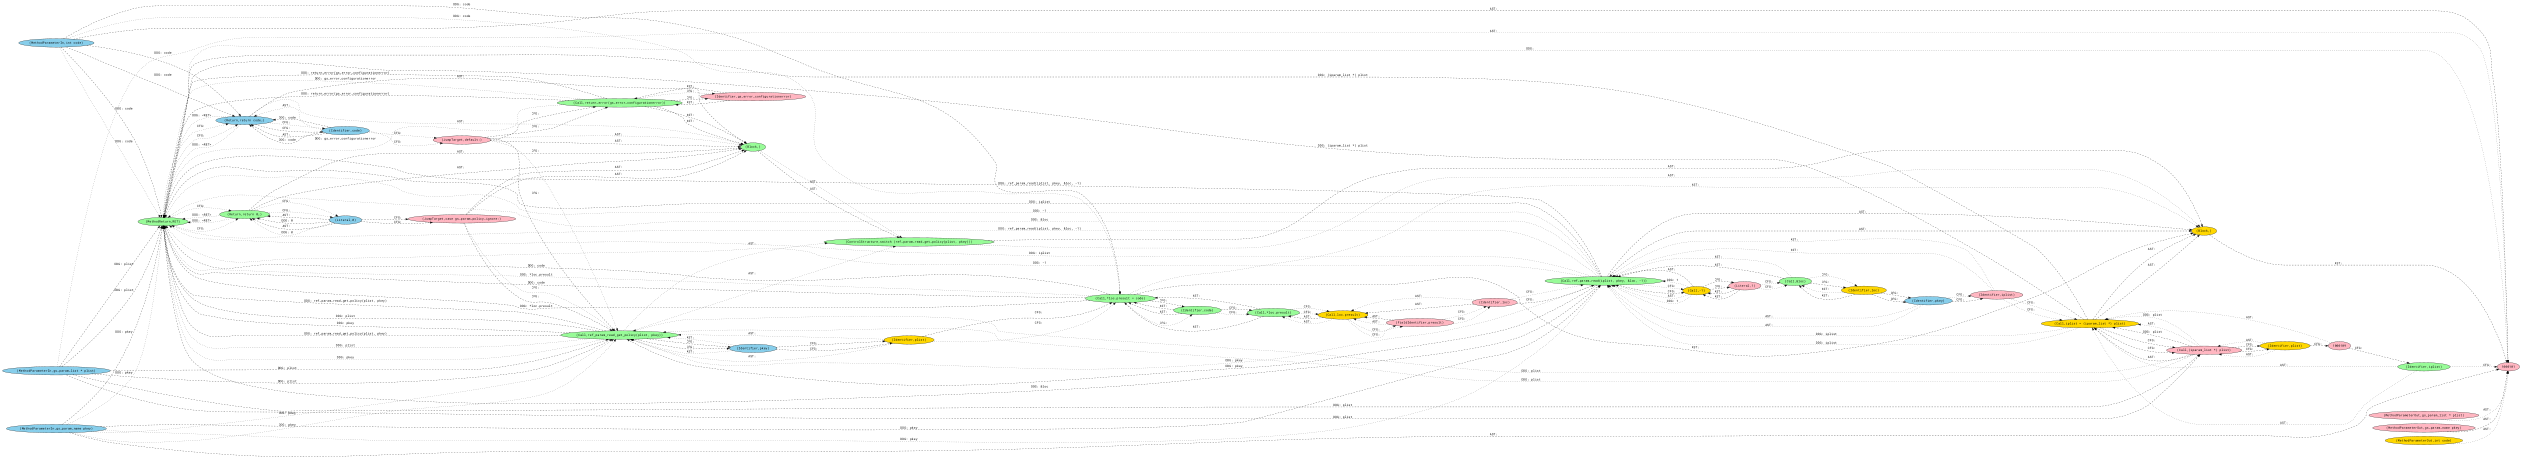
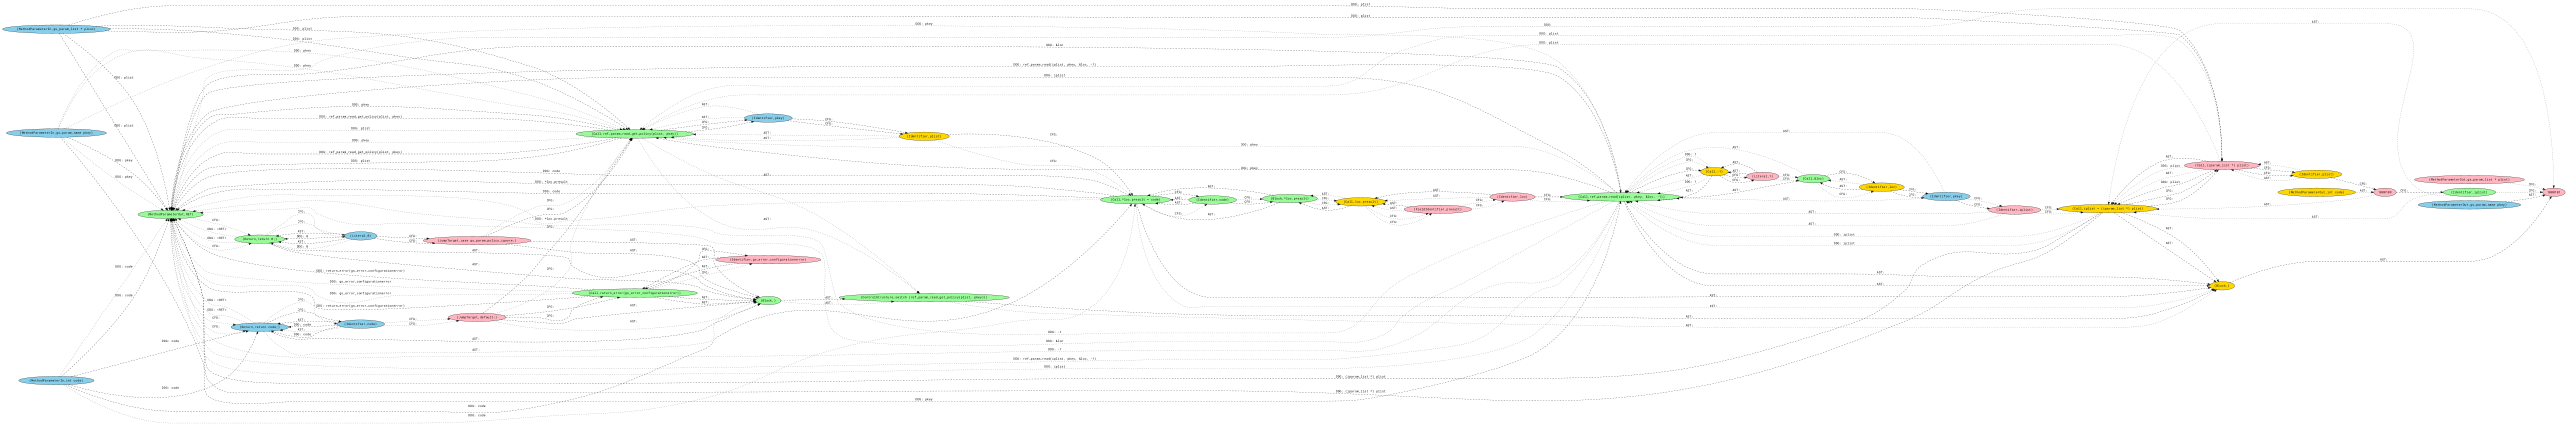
(1445, 11) -> none
(1311, 33) -> none
(163, 222) -> (171, 214)
(1273, 313) -> (1290, 199)
(2488, 410) -> (2534, 184)
(2496, 426) -> (2363, 192)
(2424, 428) -> (2469, 205)
(1290, 440) -> none
